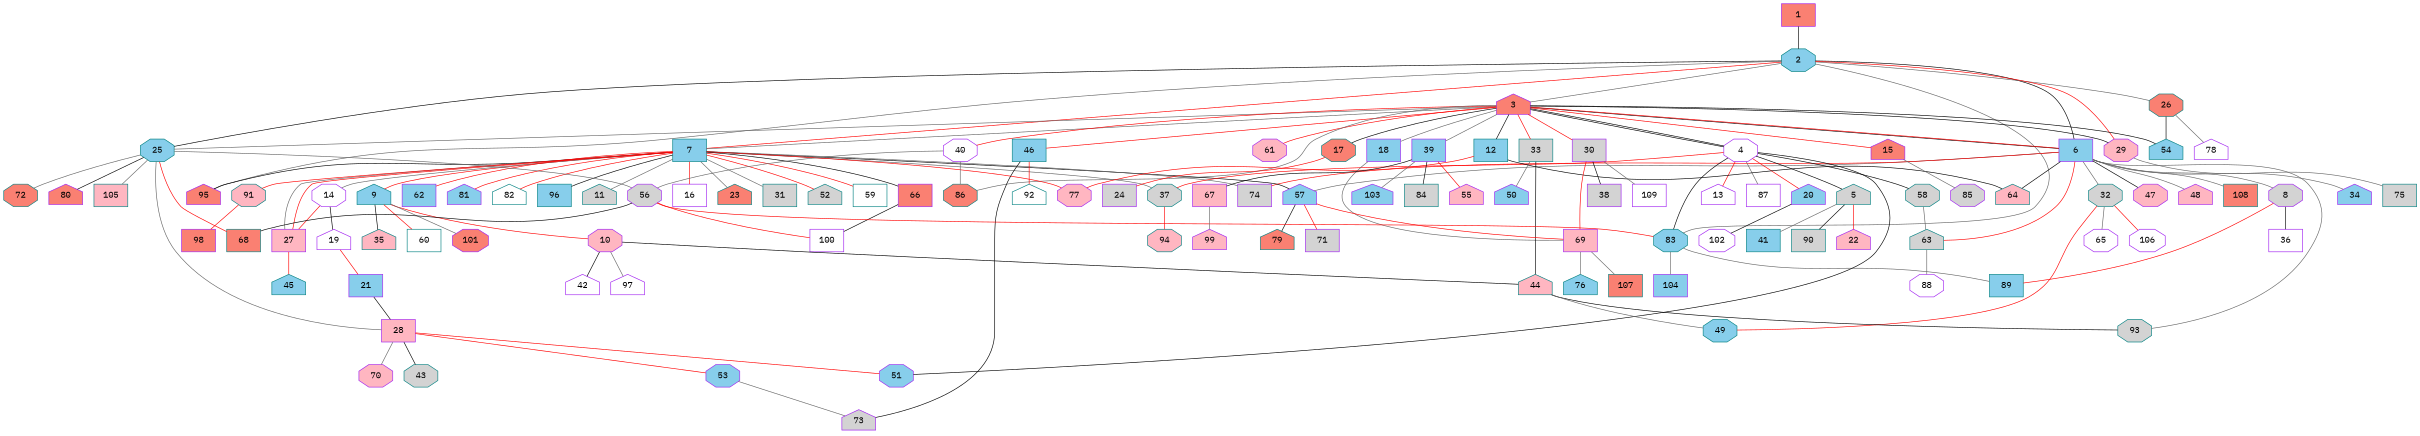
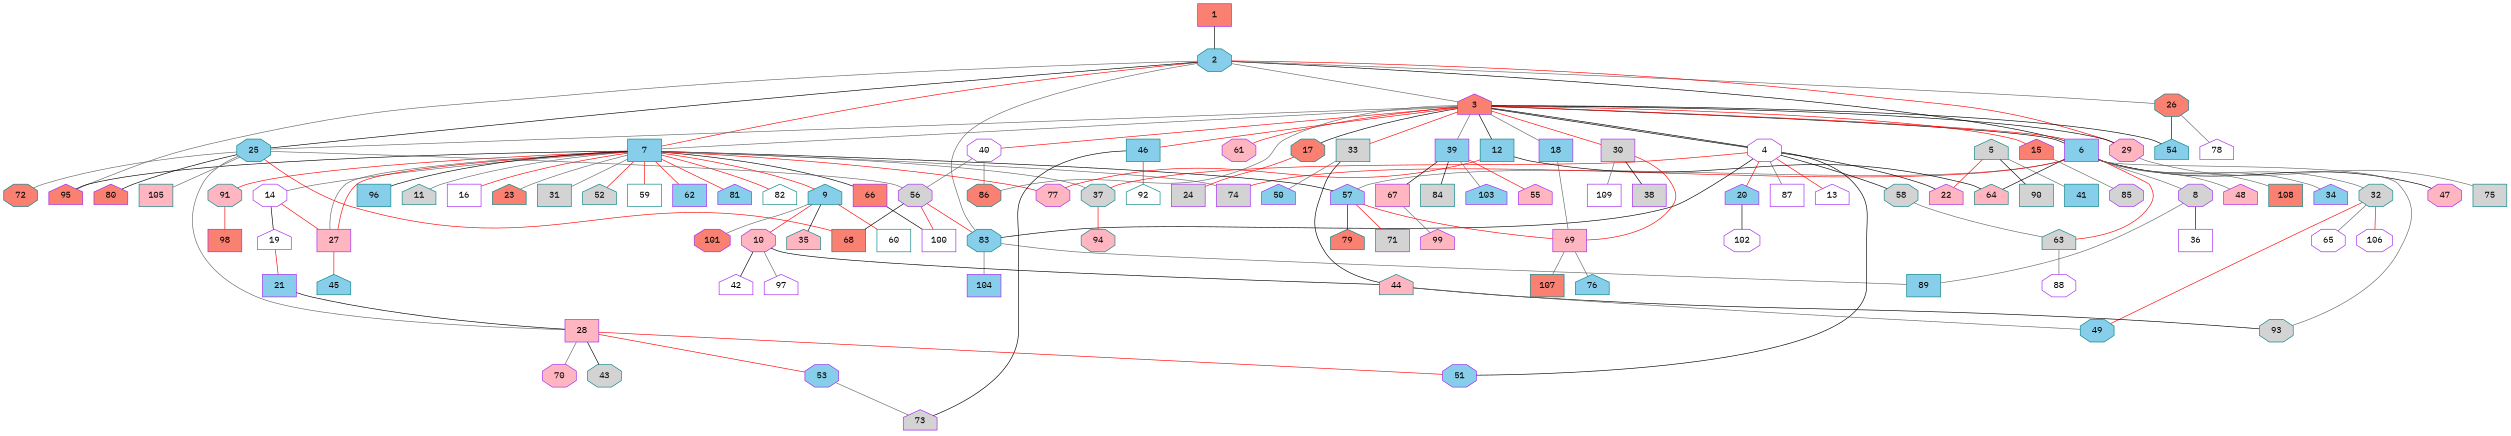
(1802, 173) -> (1828, 161)
(2153, 257) -> (2066, 257)
